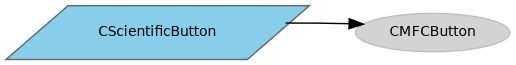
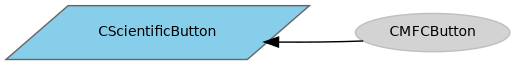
(317, 23) -> (321, 42)
